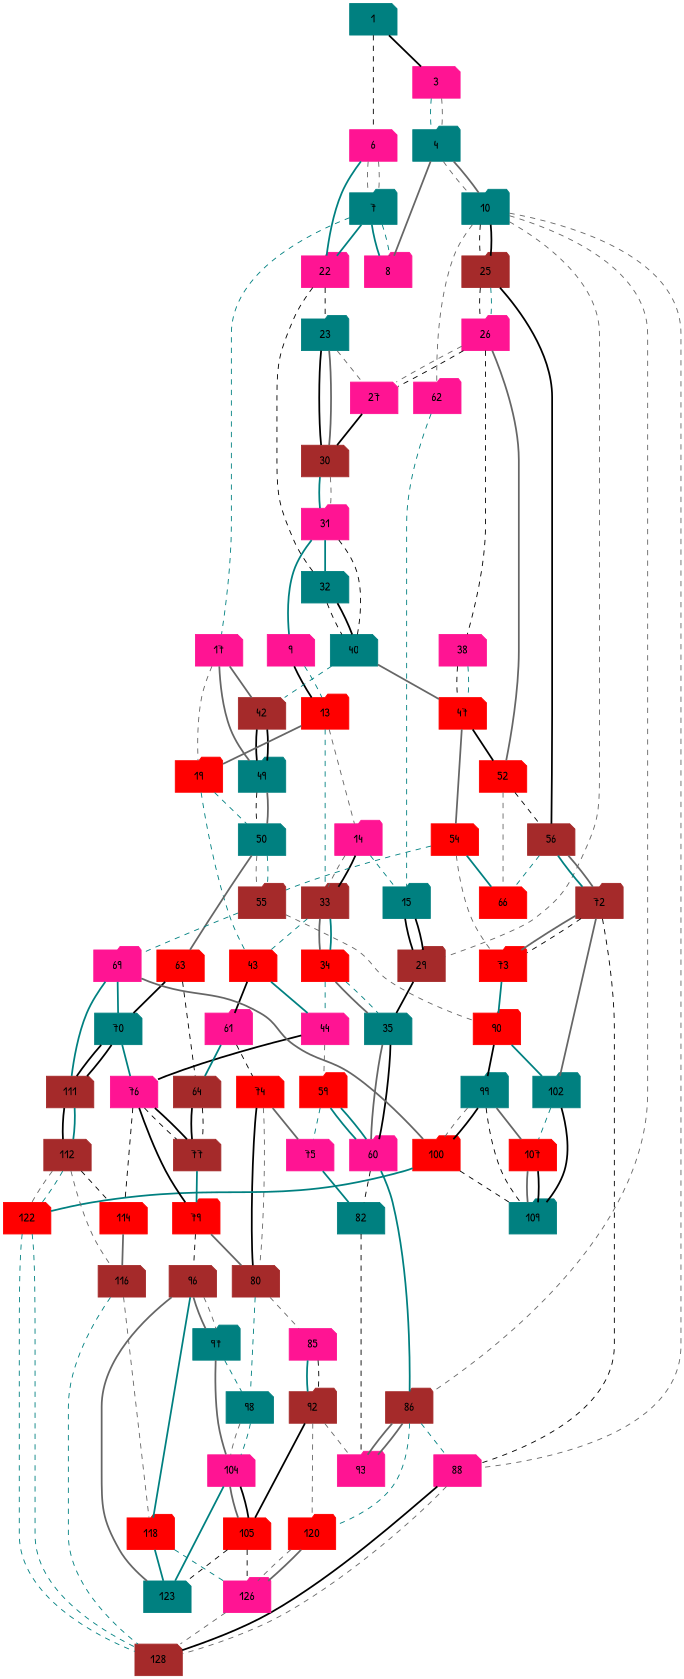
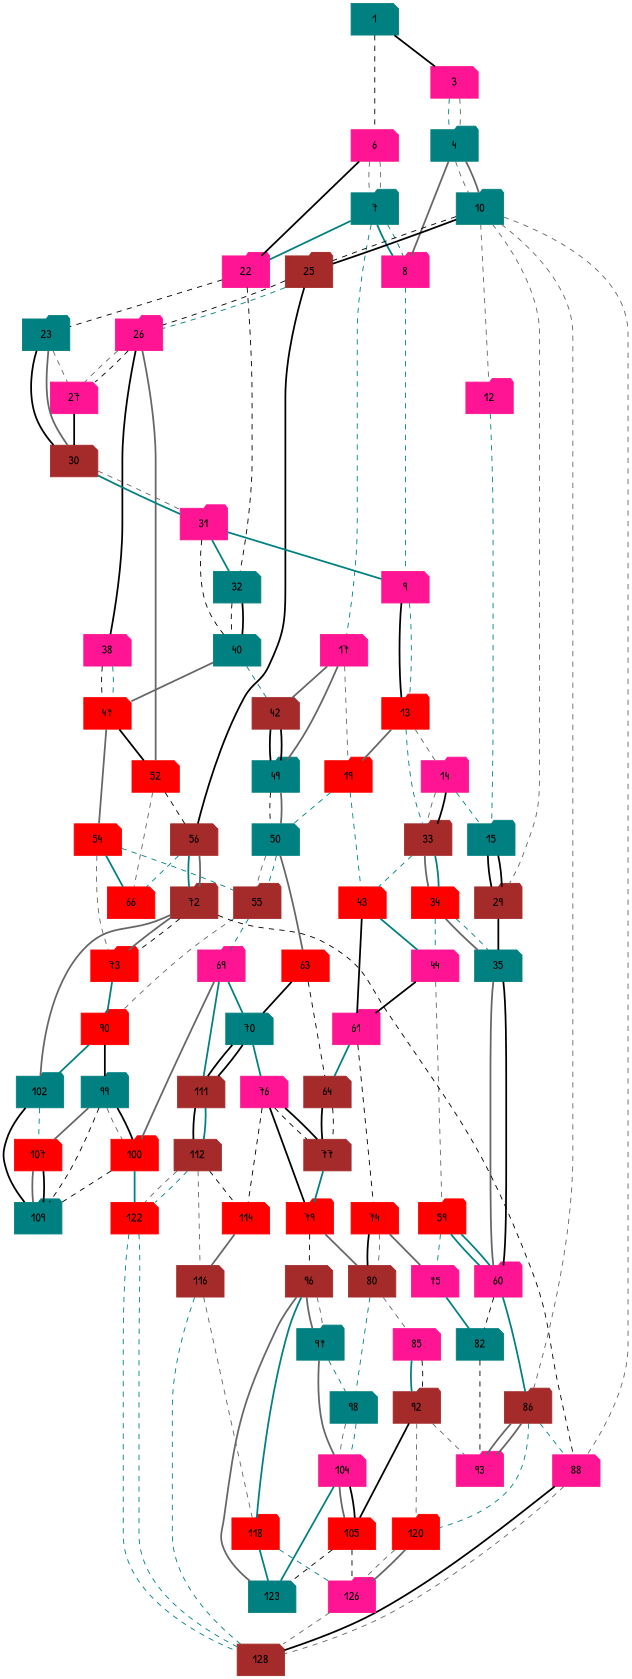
(337, 206) -> (310, 209)
(437, 398) -> (490, 398)
none -> (405, 429)
(486, 493) -> (122, 500)
(229, 1055) -> (396, 997)
